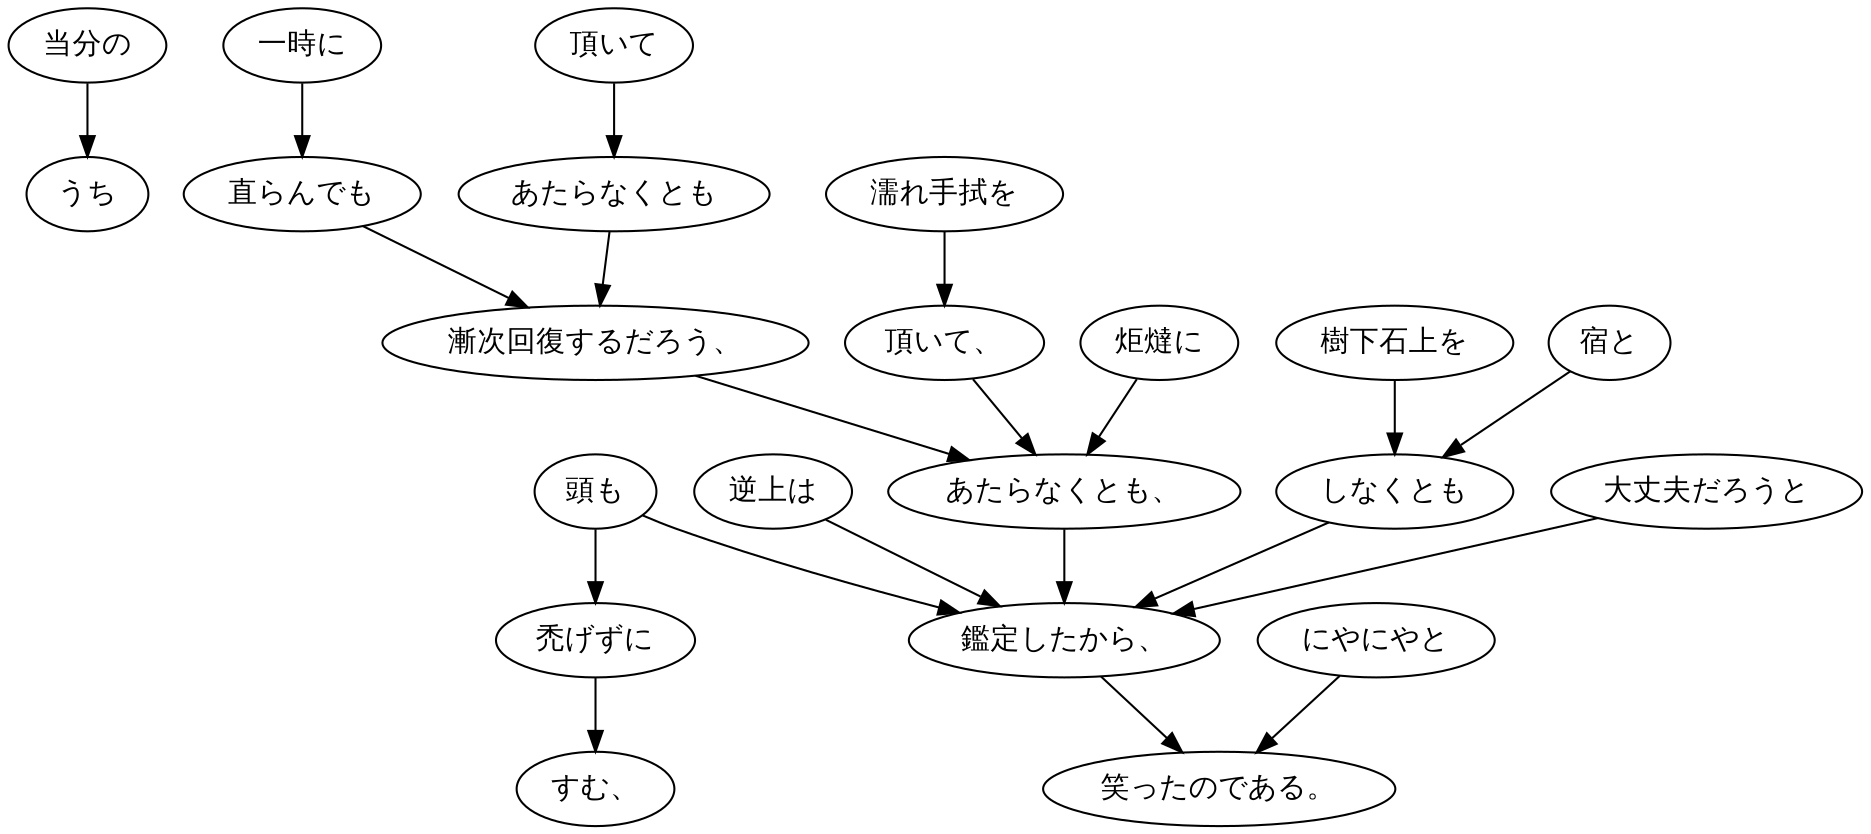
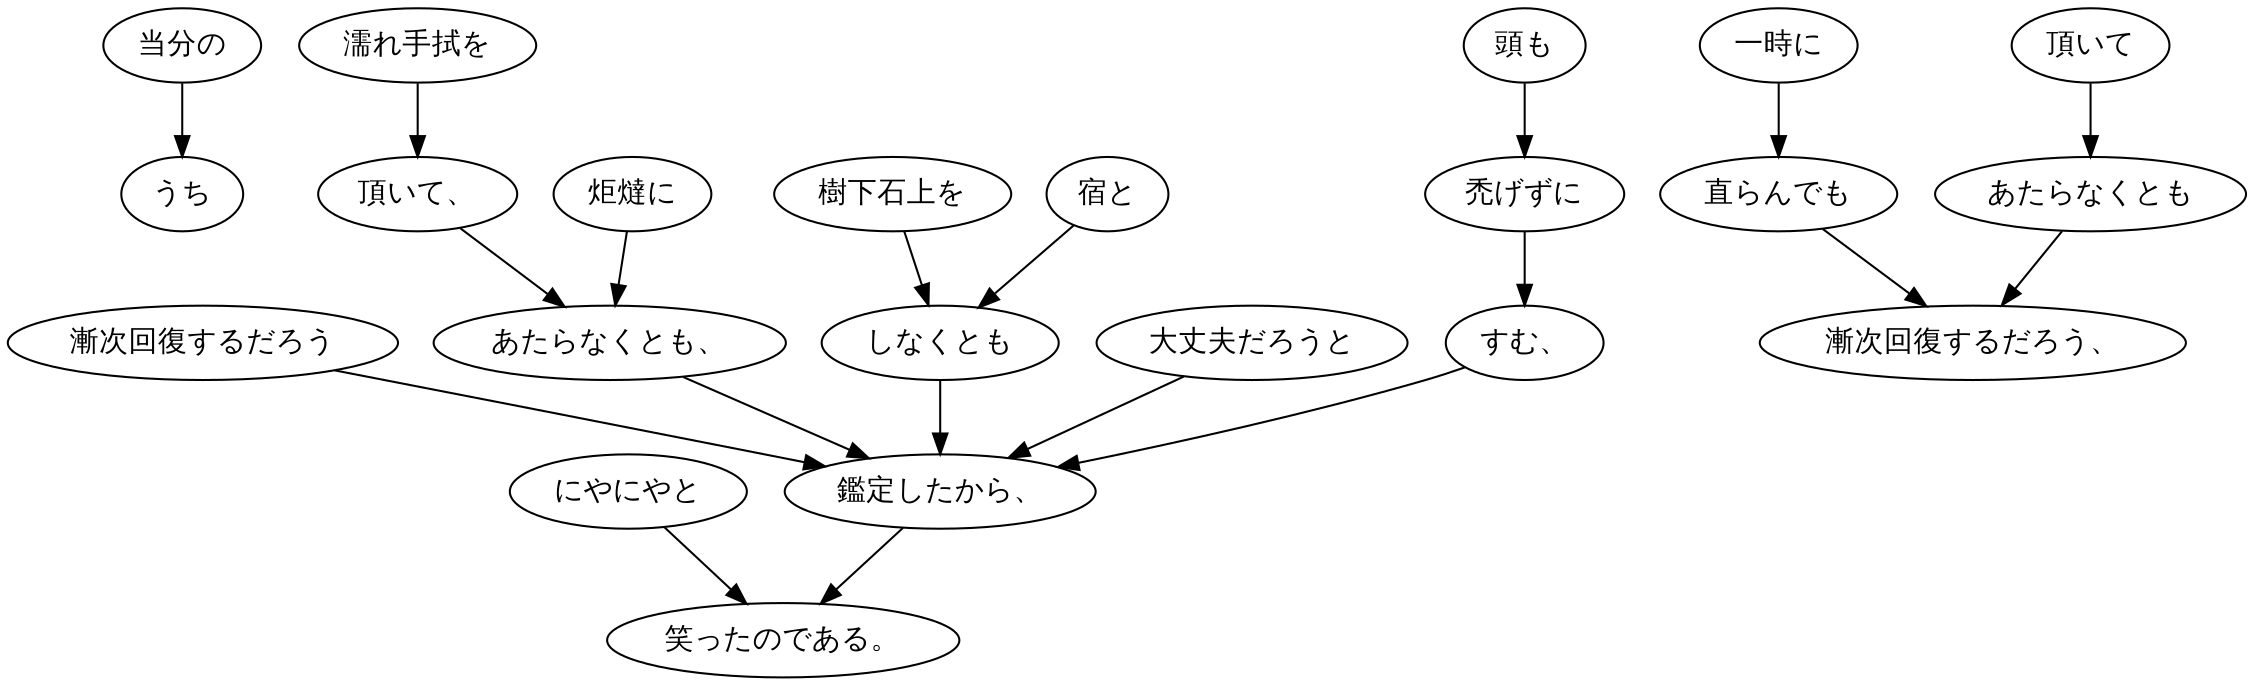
(822, 415) -> none
(773, 492) -> (203, 343)
(790, 566) -> (1273, 420)
